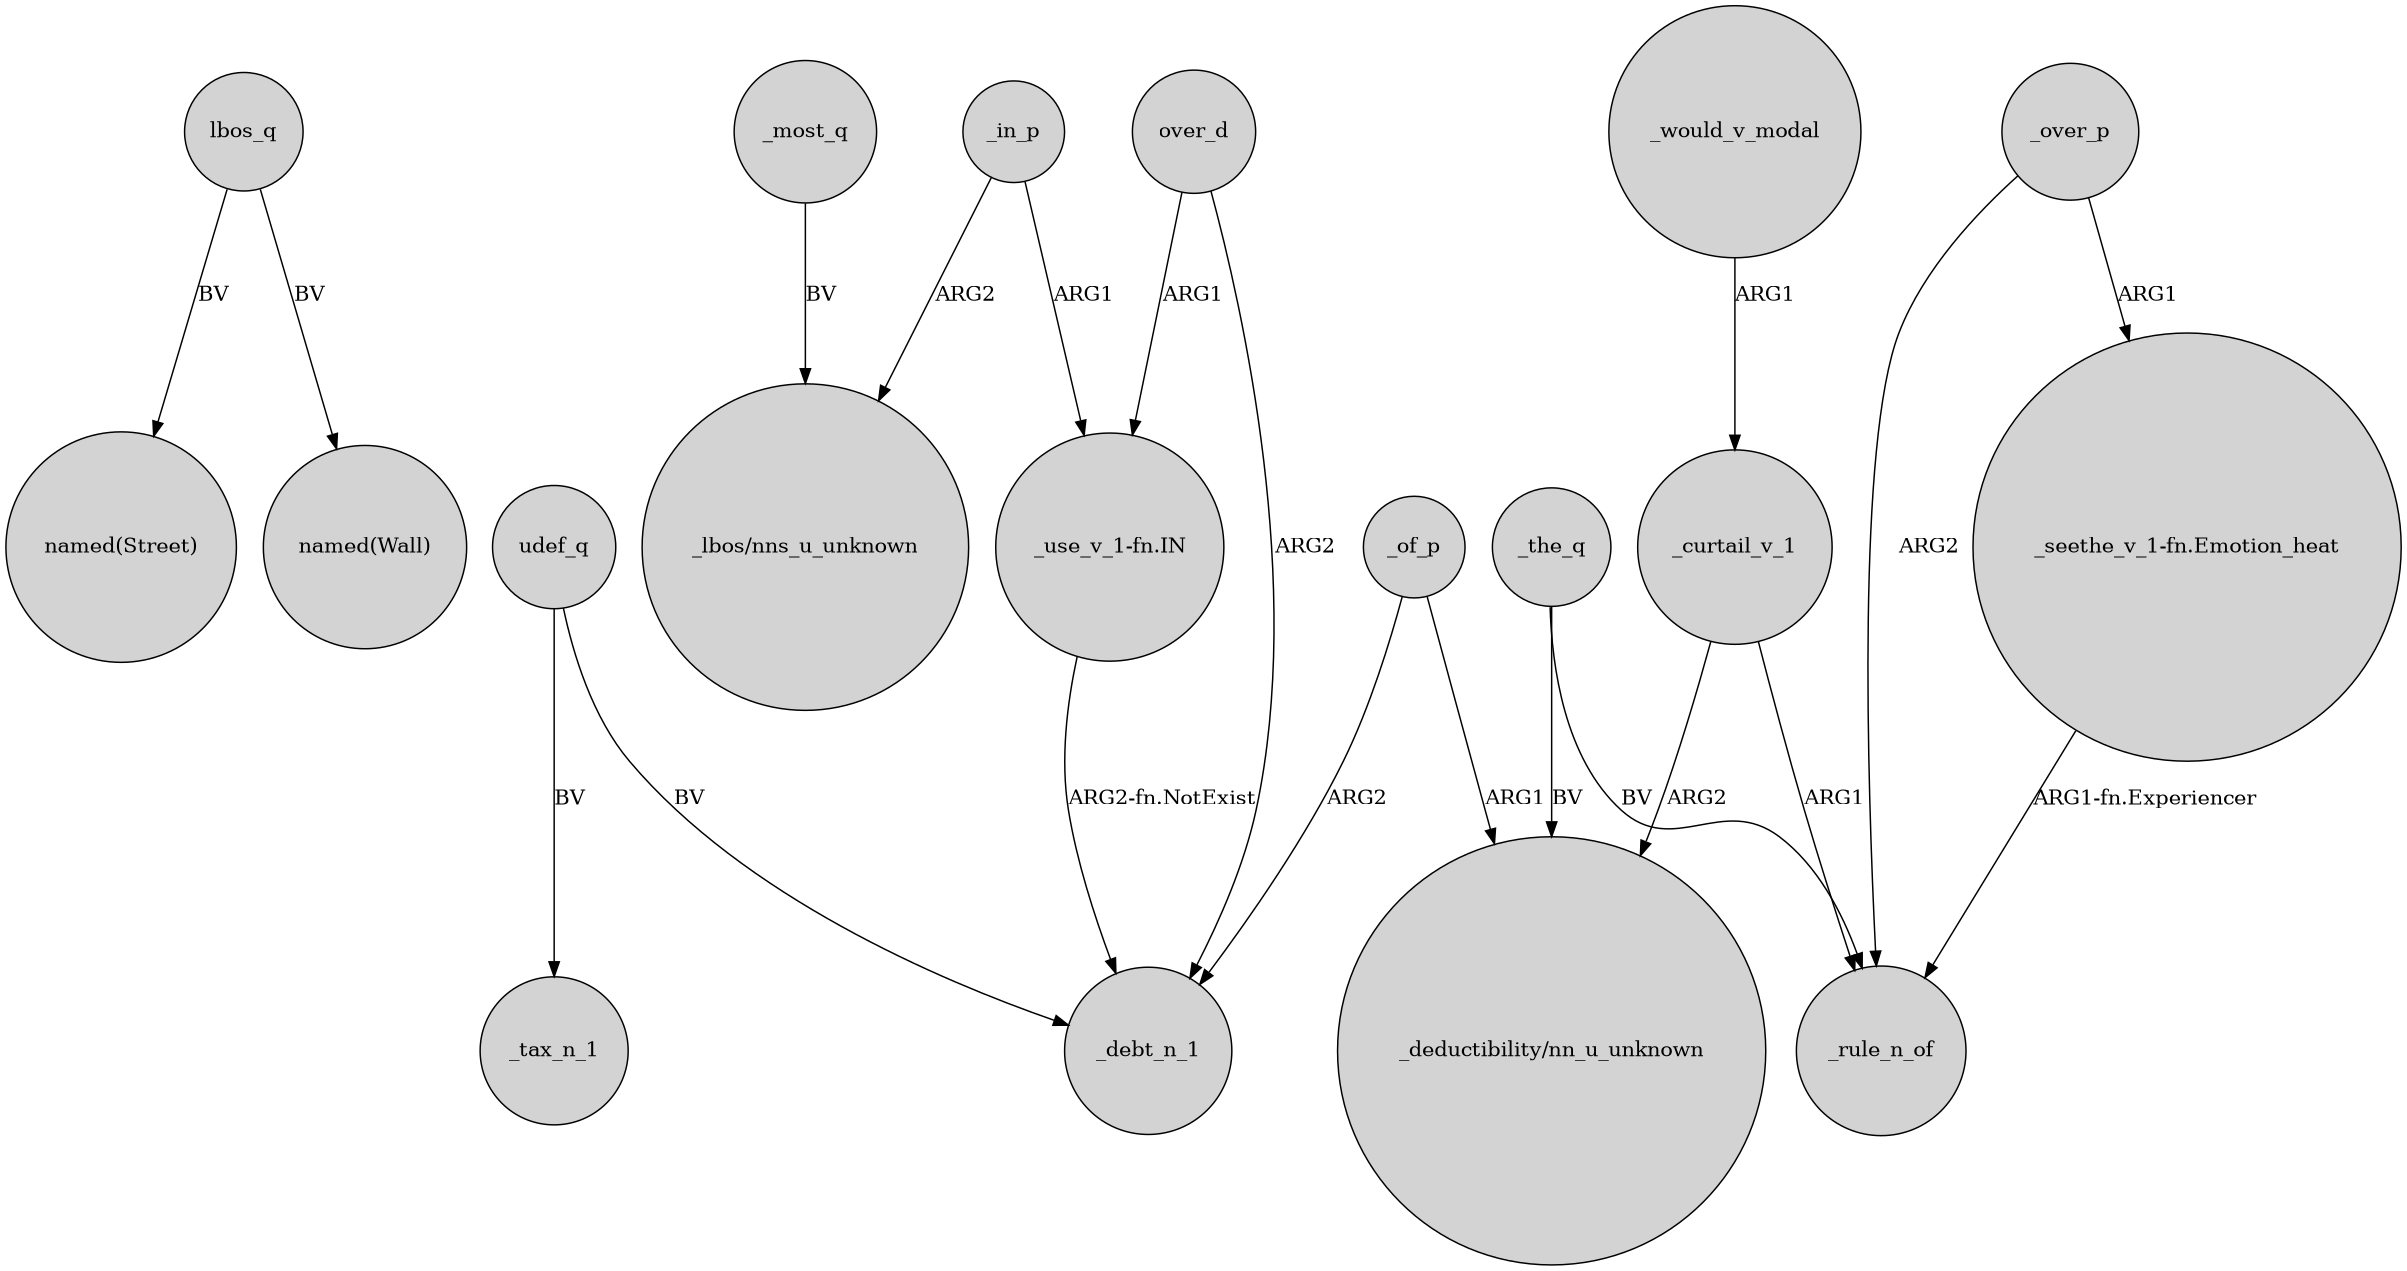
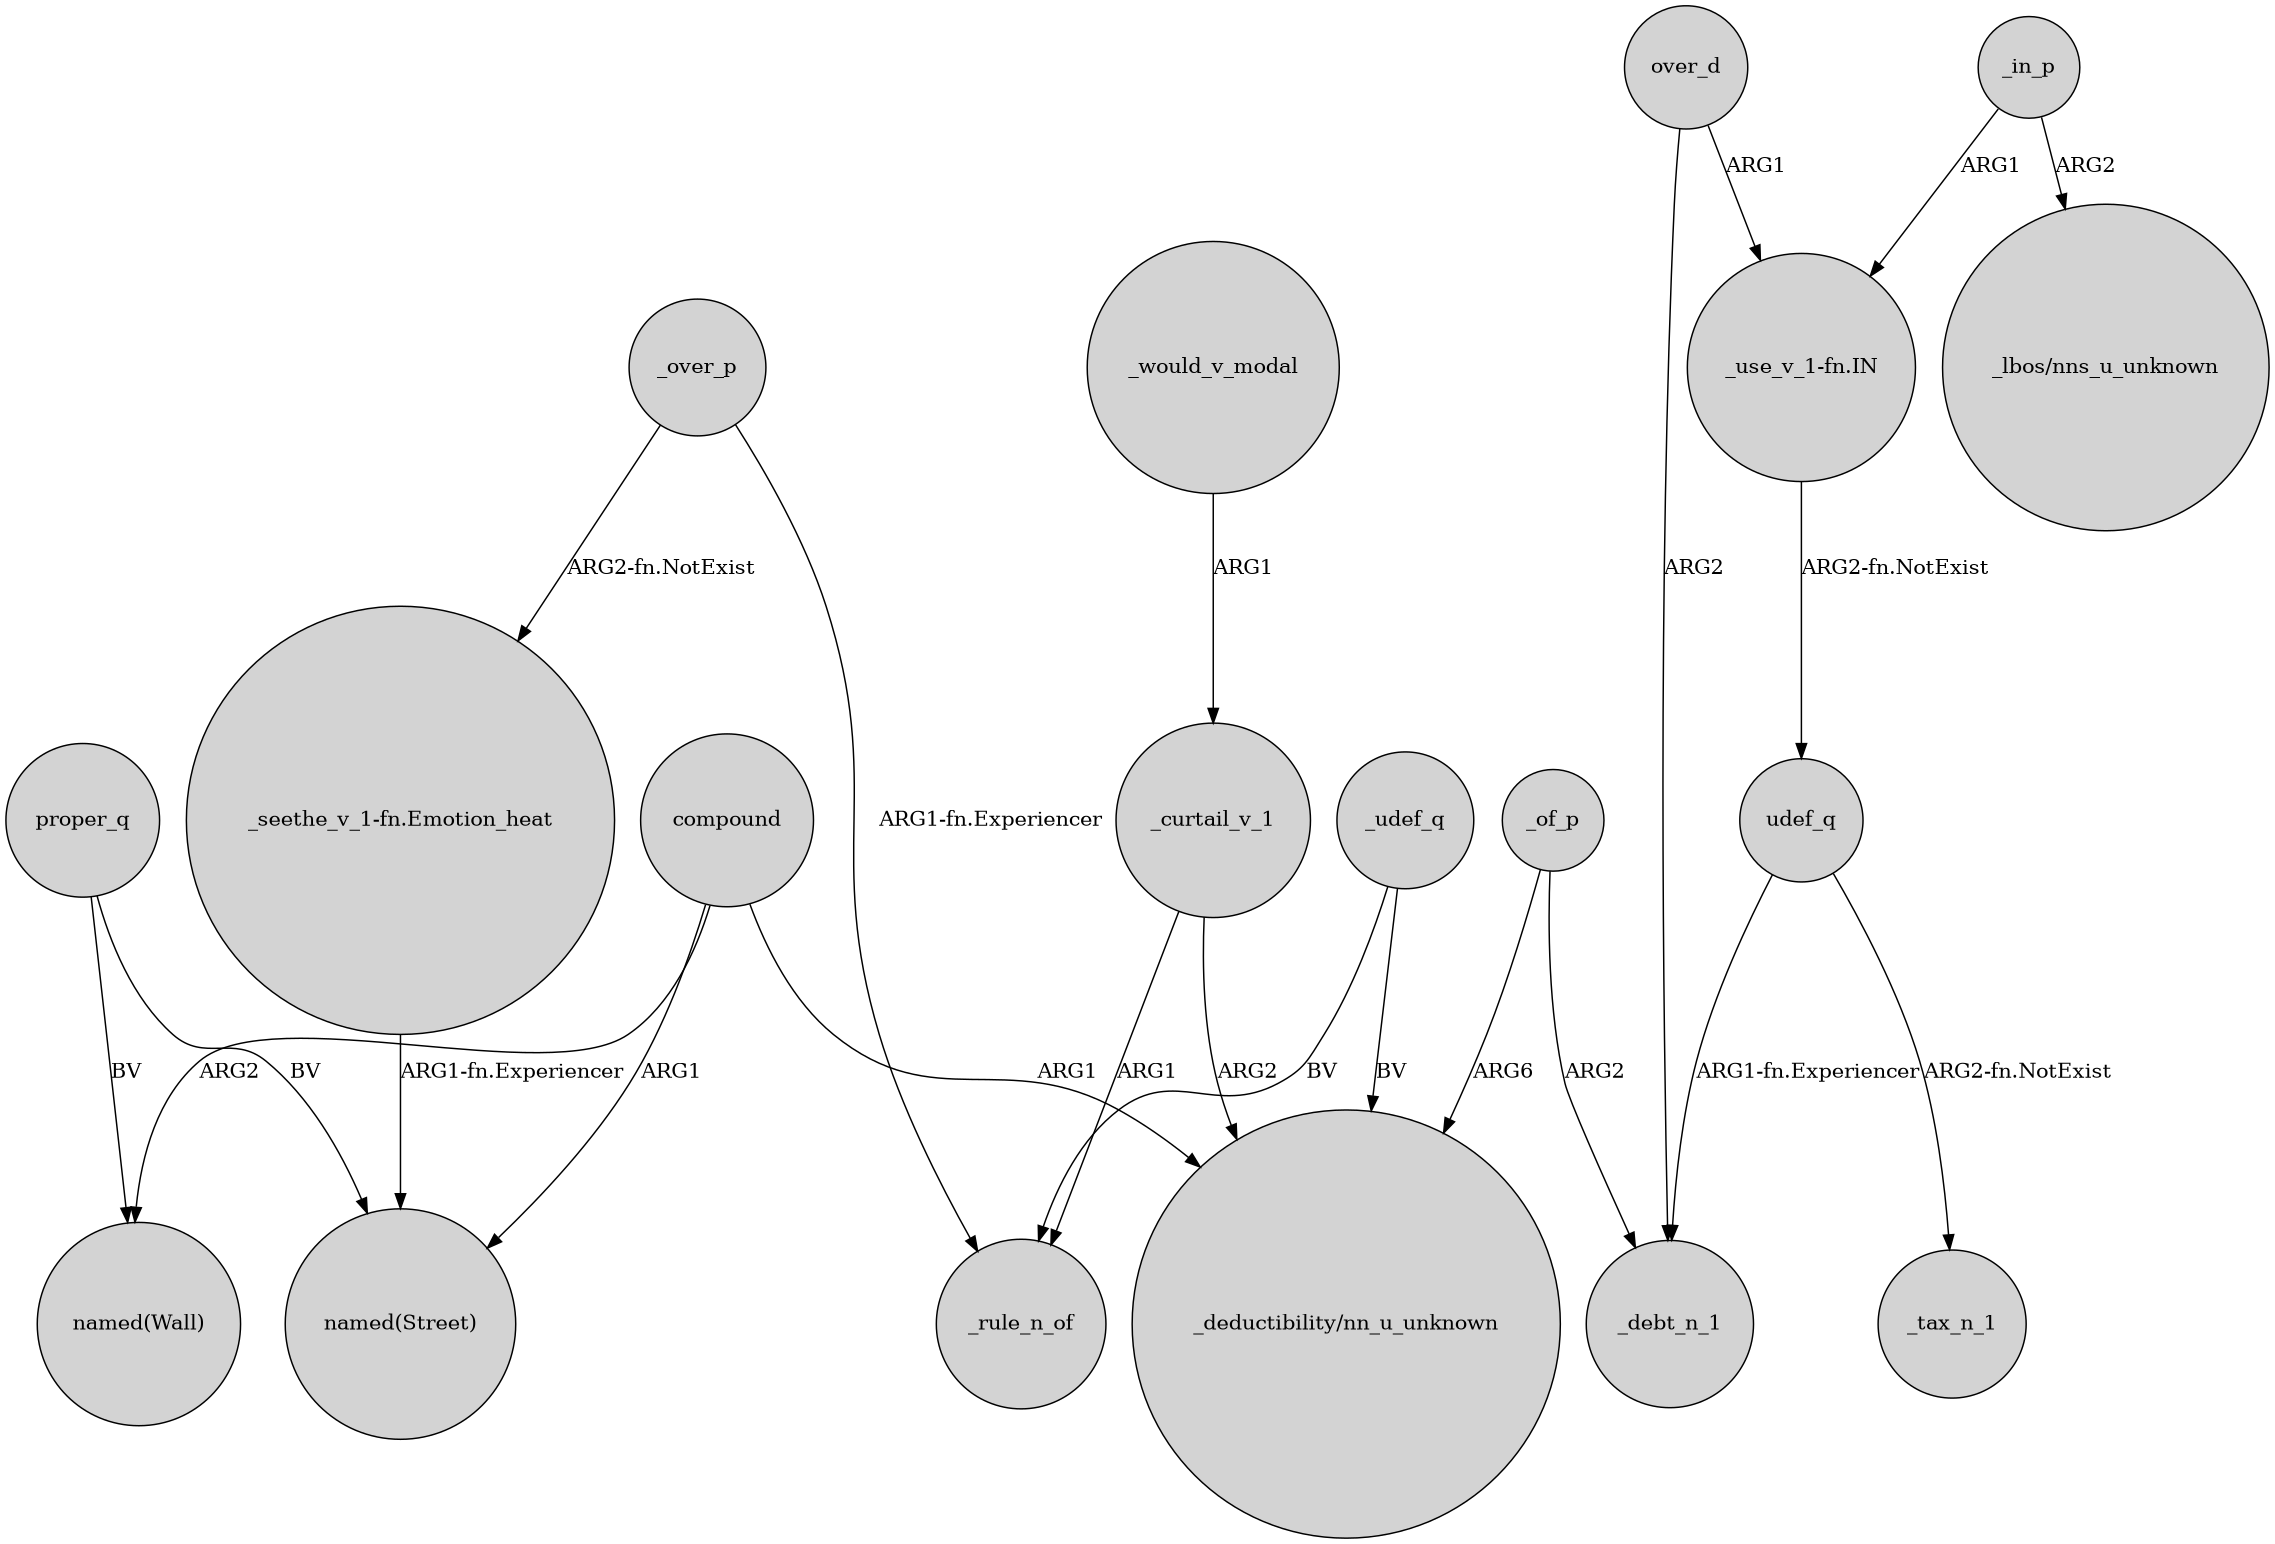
(244, 132) -> (83, 820)
(805, 132) -> none
(2148, 295) -> (661, 568)
(1552, 547) -> (1405, 820)
(1929, 547) -> (991, 820)
(570, 799) -> (2018, 1072)
(689, 799) -> (1808, 1072)
(1515, 799) -> (1504, 1072)
(1069, 811) -> (1801, 613)
none -> (727, 820)
(2004, 848) -> (400, 1114)
